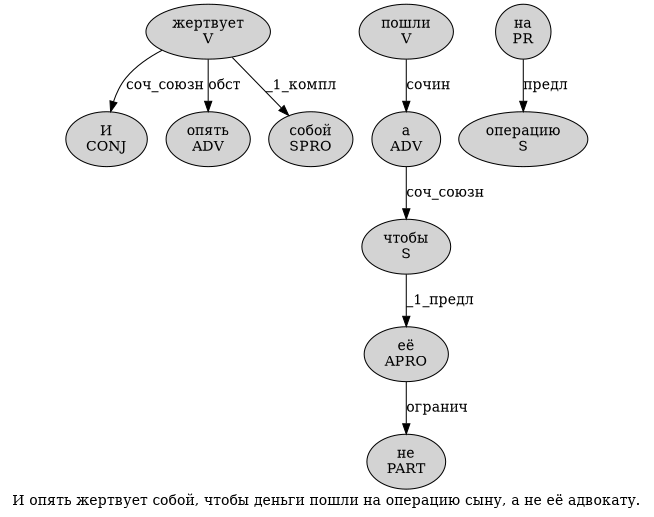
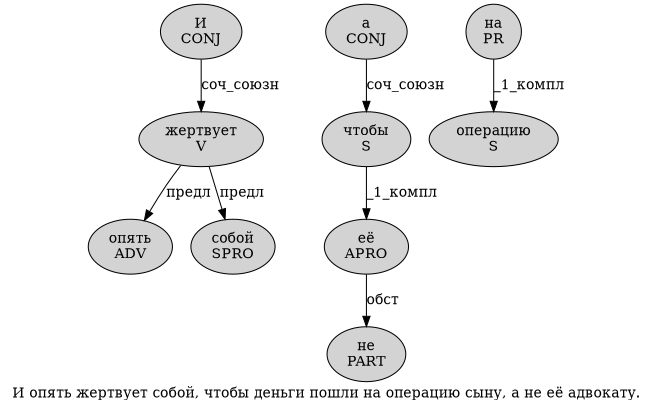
(406, 32) -> none
(132, 71) -> (201, 80)
(225, 85) -> (189, 193)
(302, 85) -> (242, 193)
(546, 85) -> (530, 85)
(406, 139) -> (366, 32)
(441, 300) -> (402, 193)
(438, 408) -> (383, 300)
